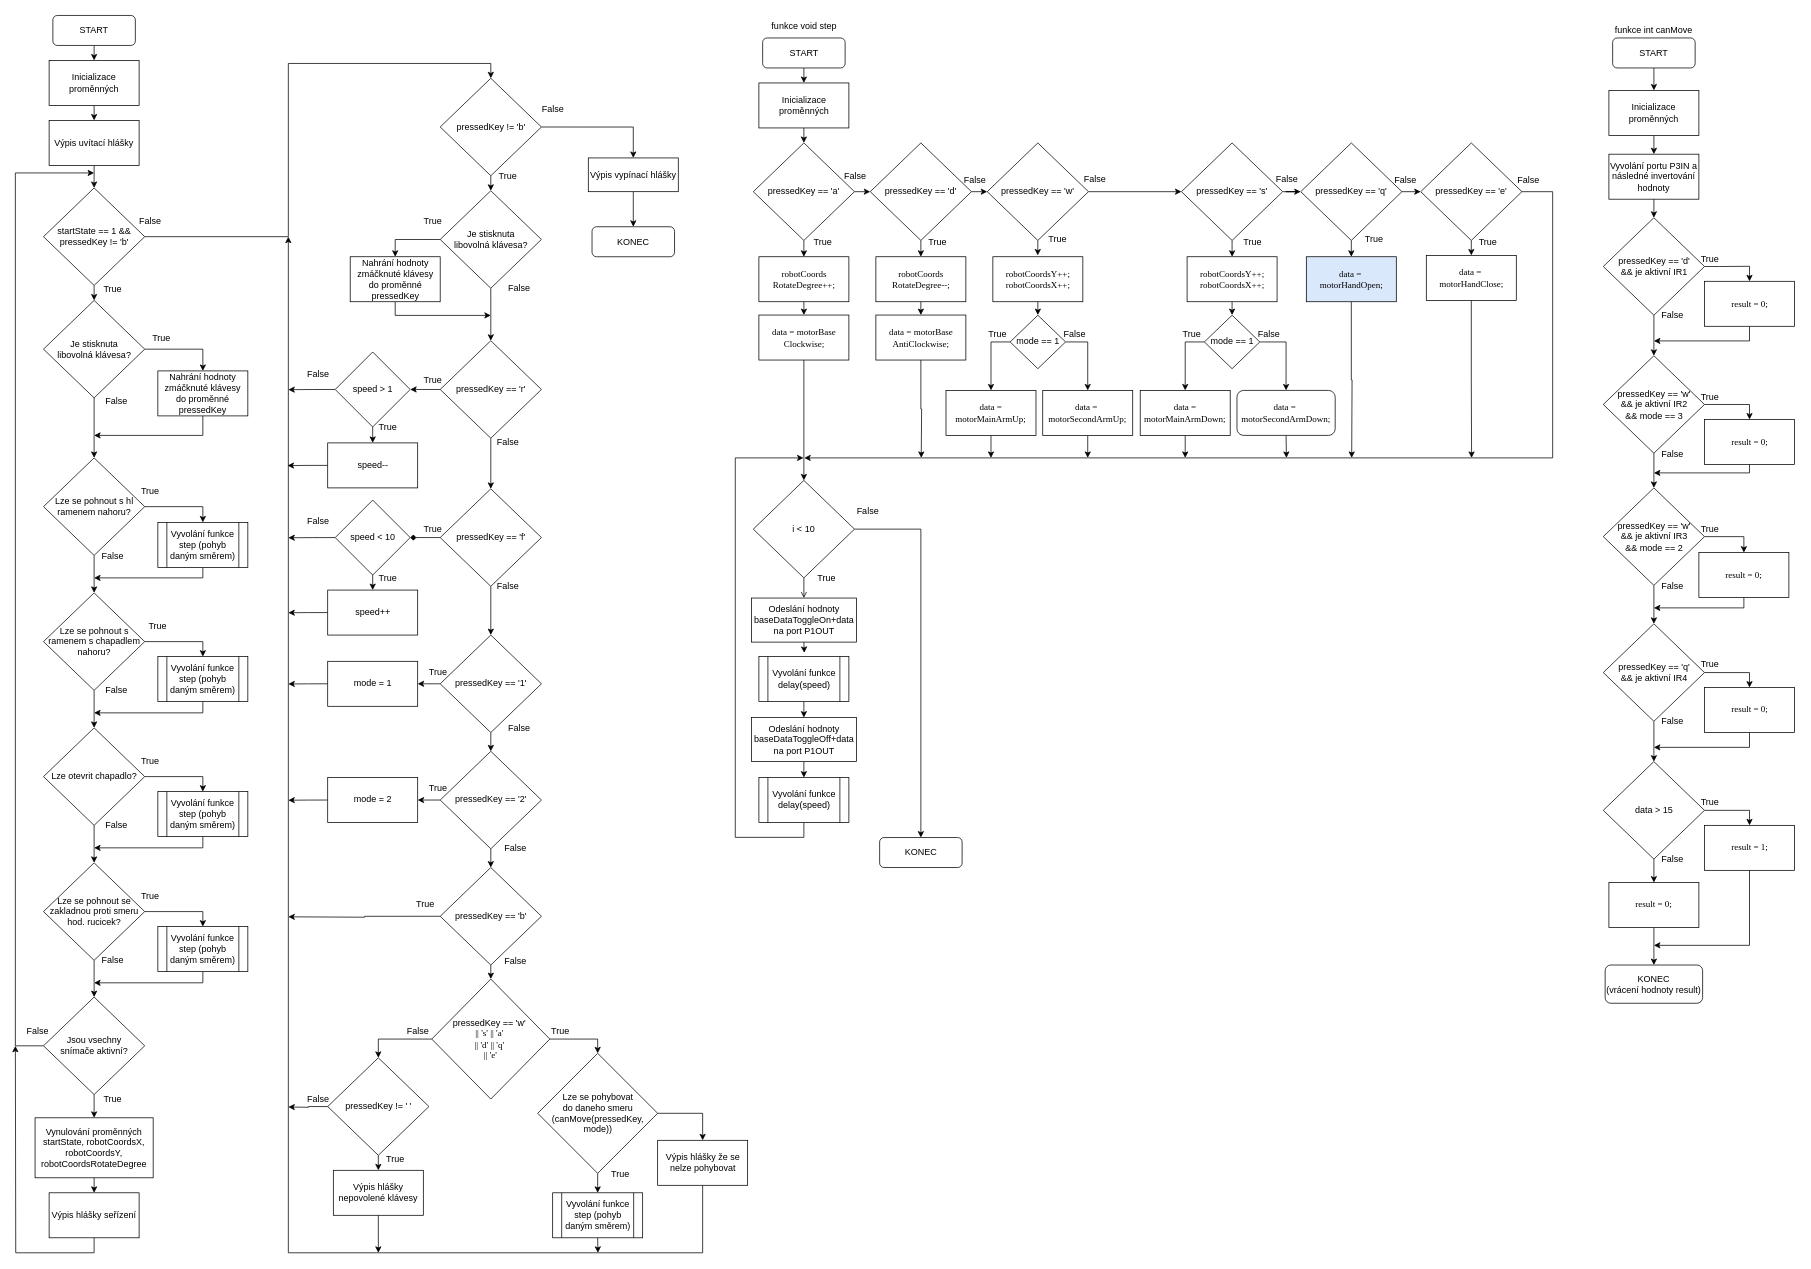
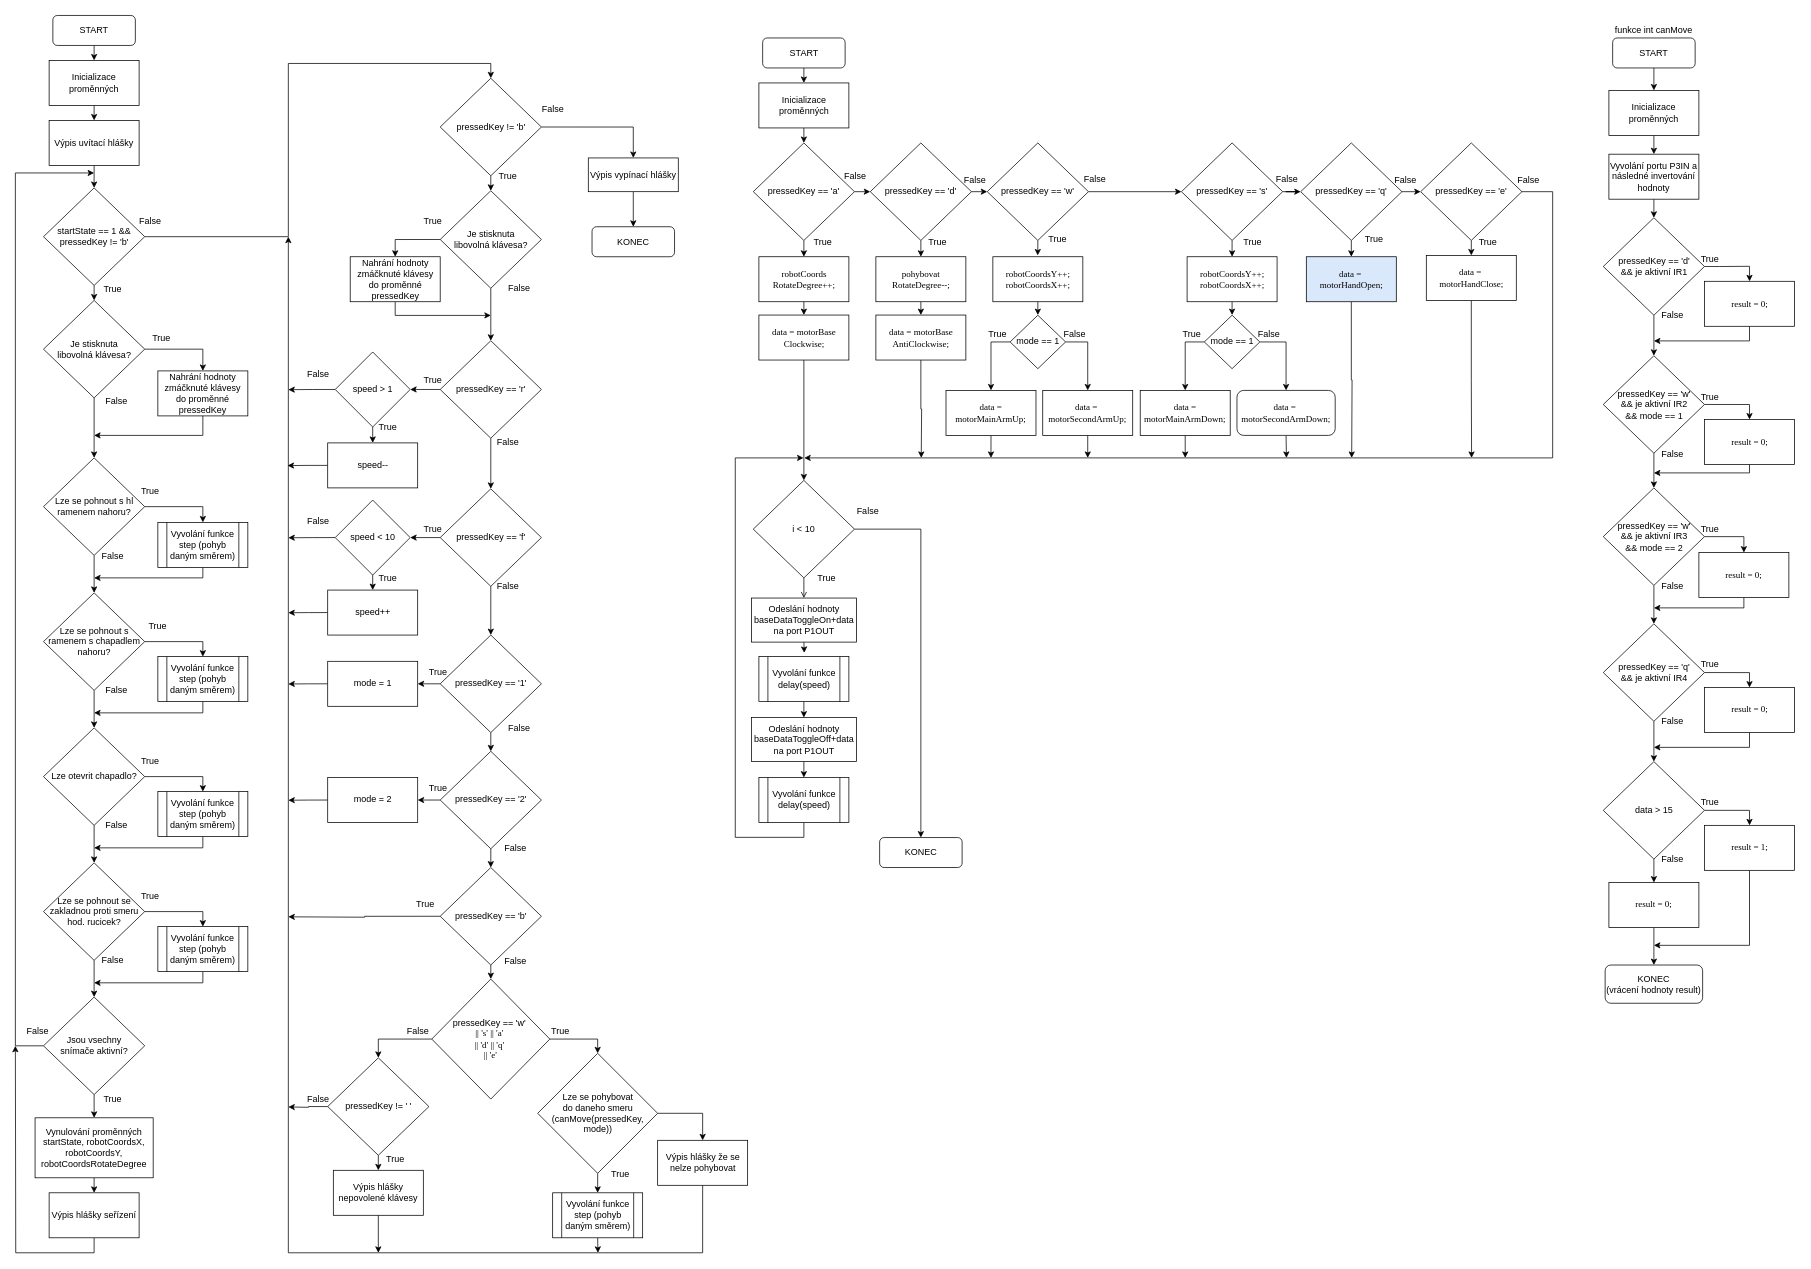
(804, 27) -> none
(921, 279) -> (921, 279)
(1655, 405) -> (1655, 405)
(417, 538) -> (416, 538)
